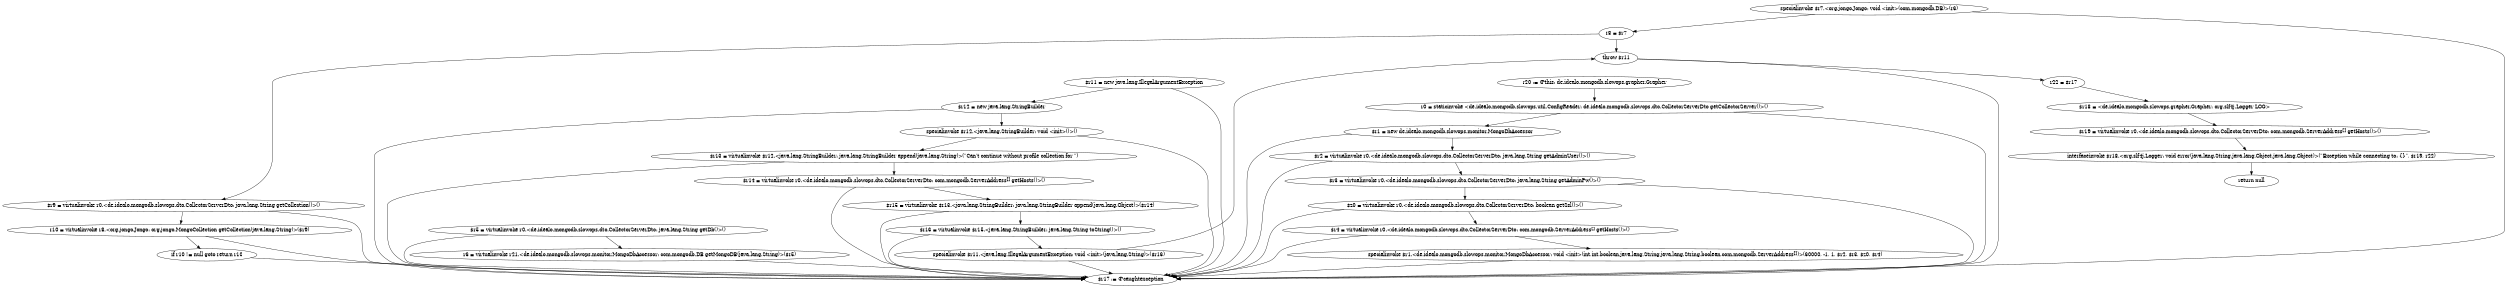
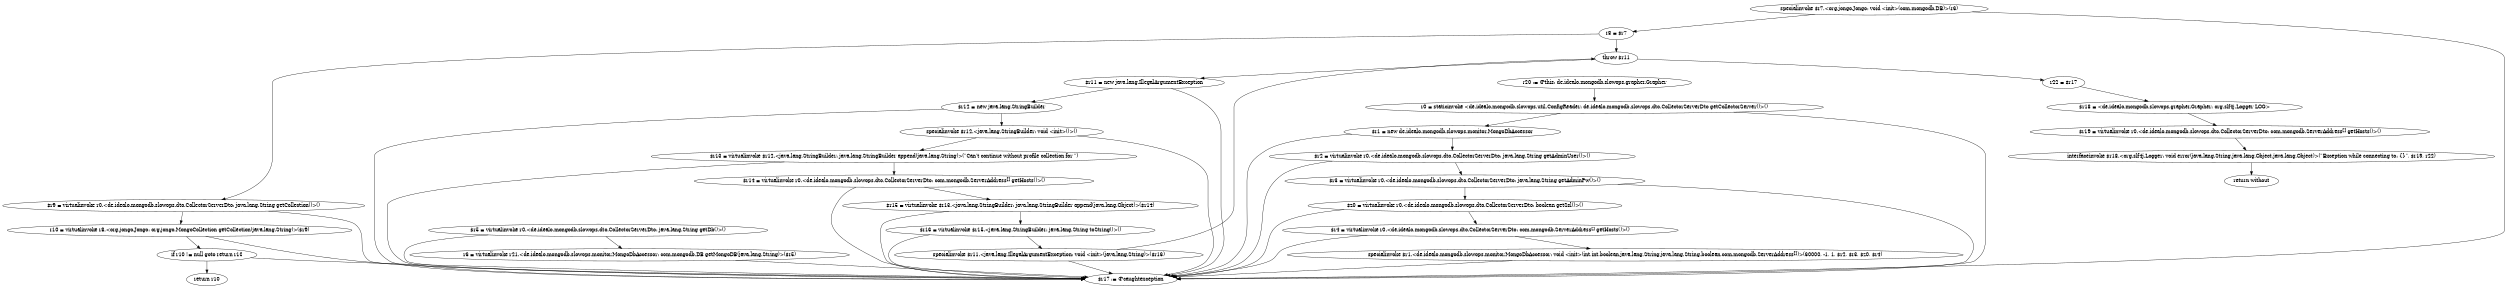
(2251, 181) -> (2251, 181)
(1980, 262) -> (1370, 69)
none -> (207, 279)
